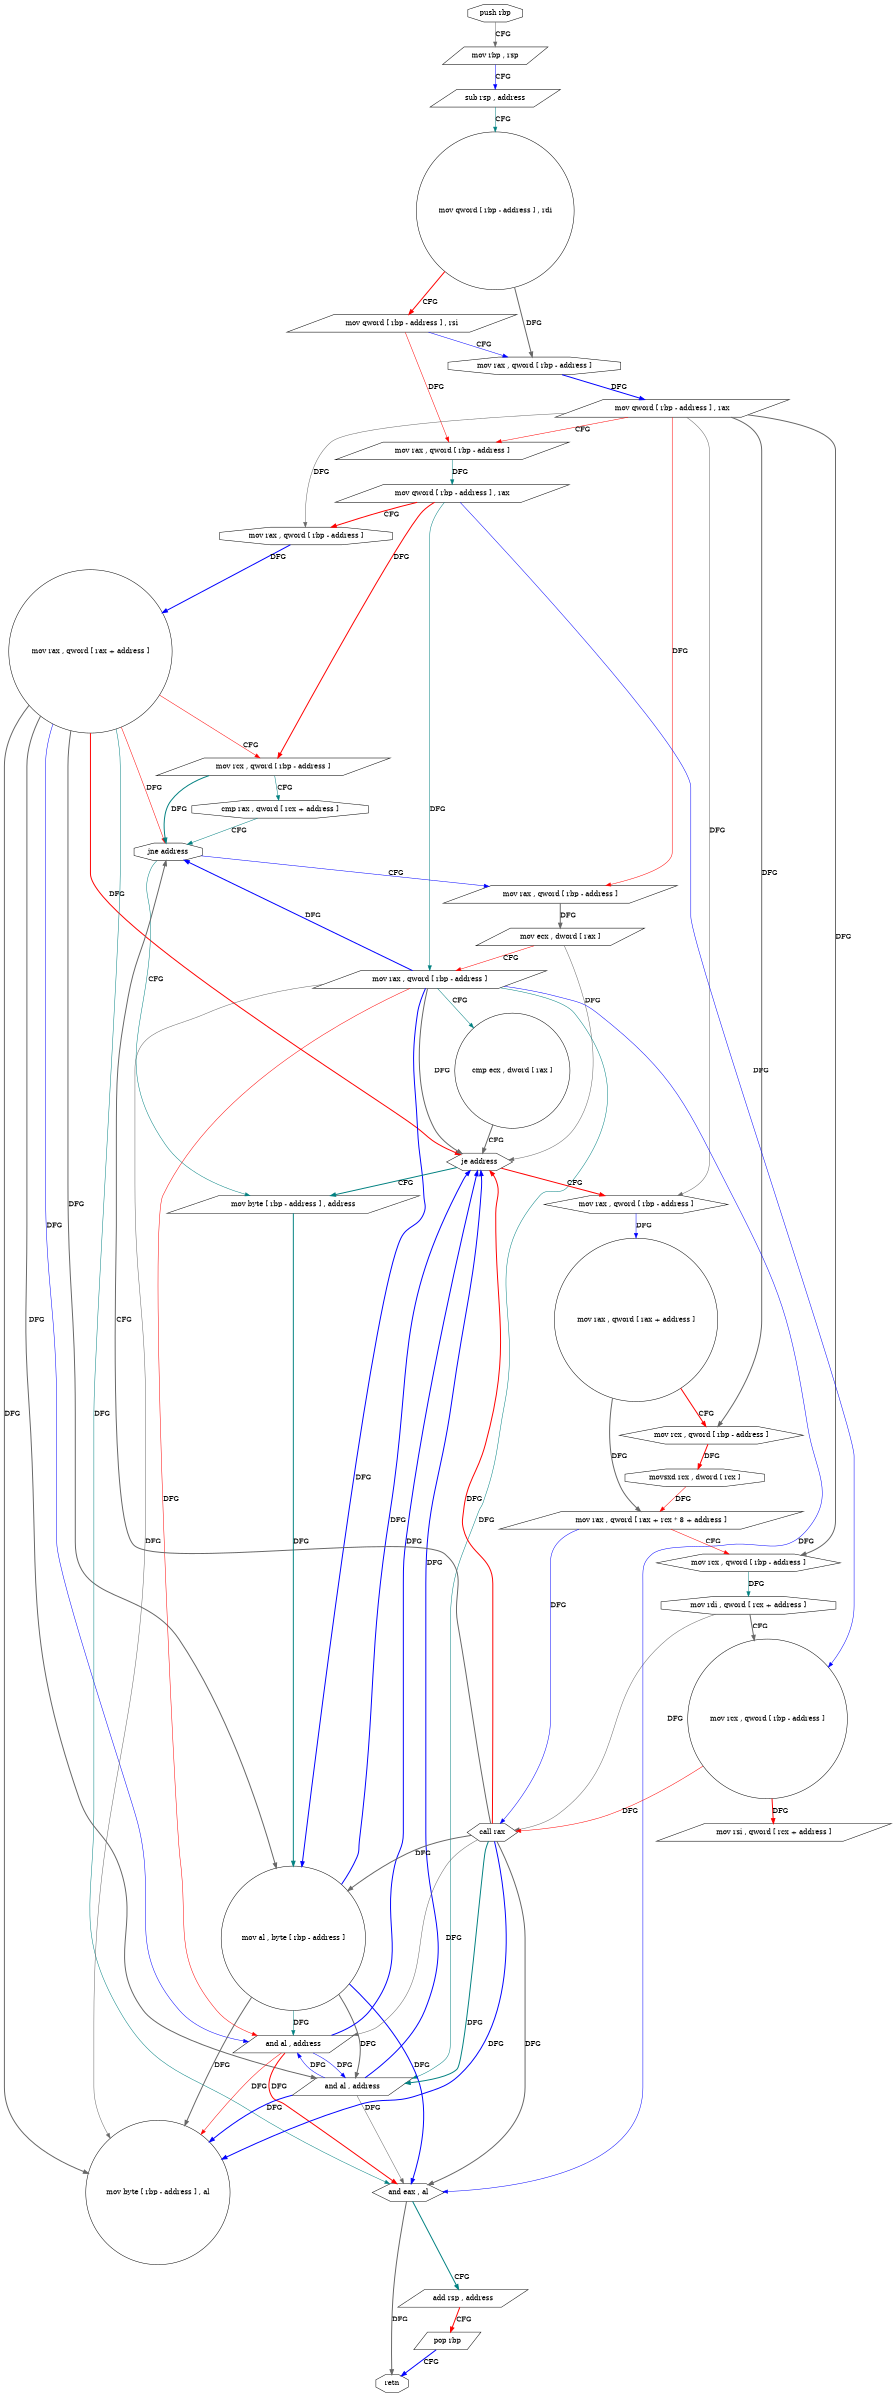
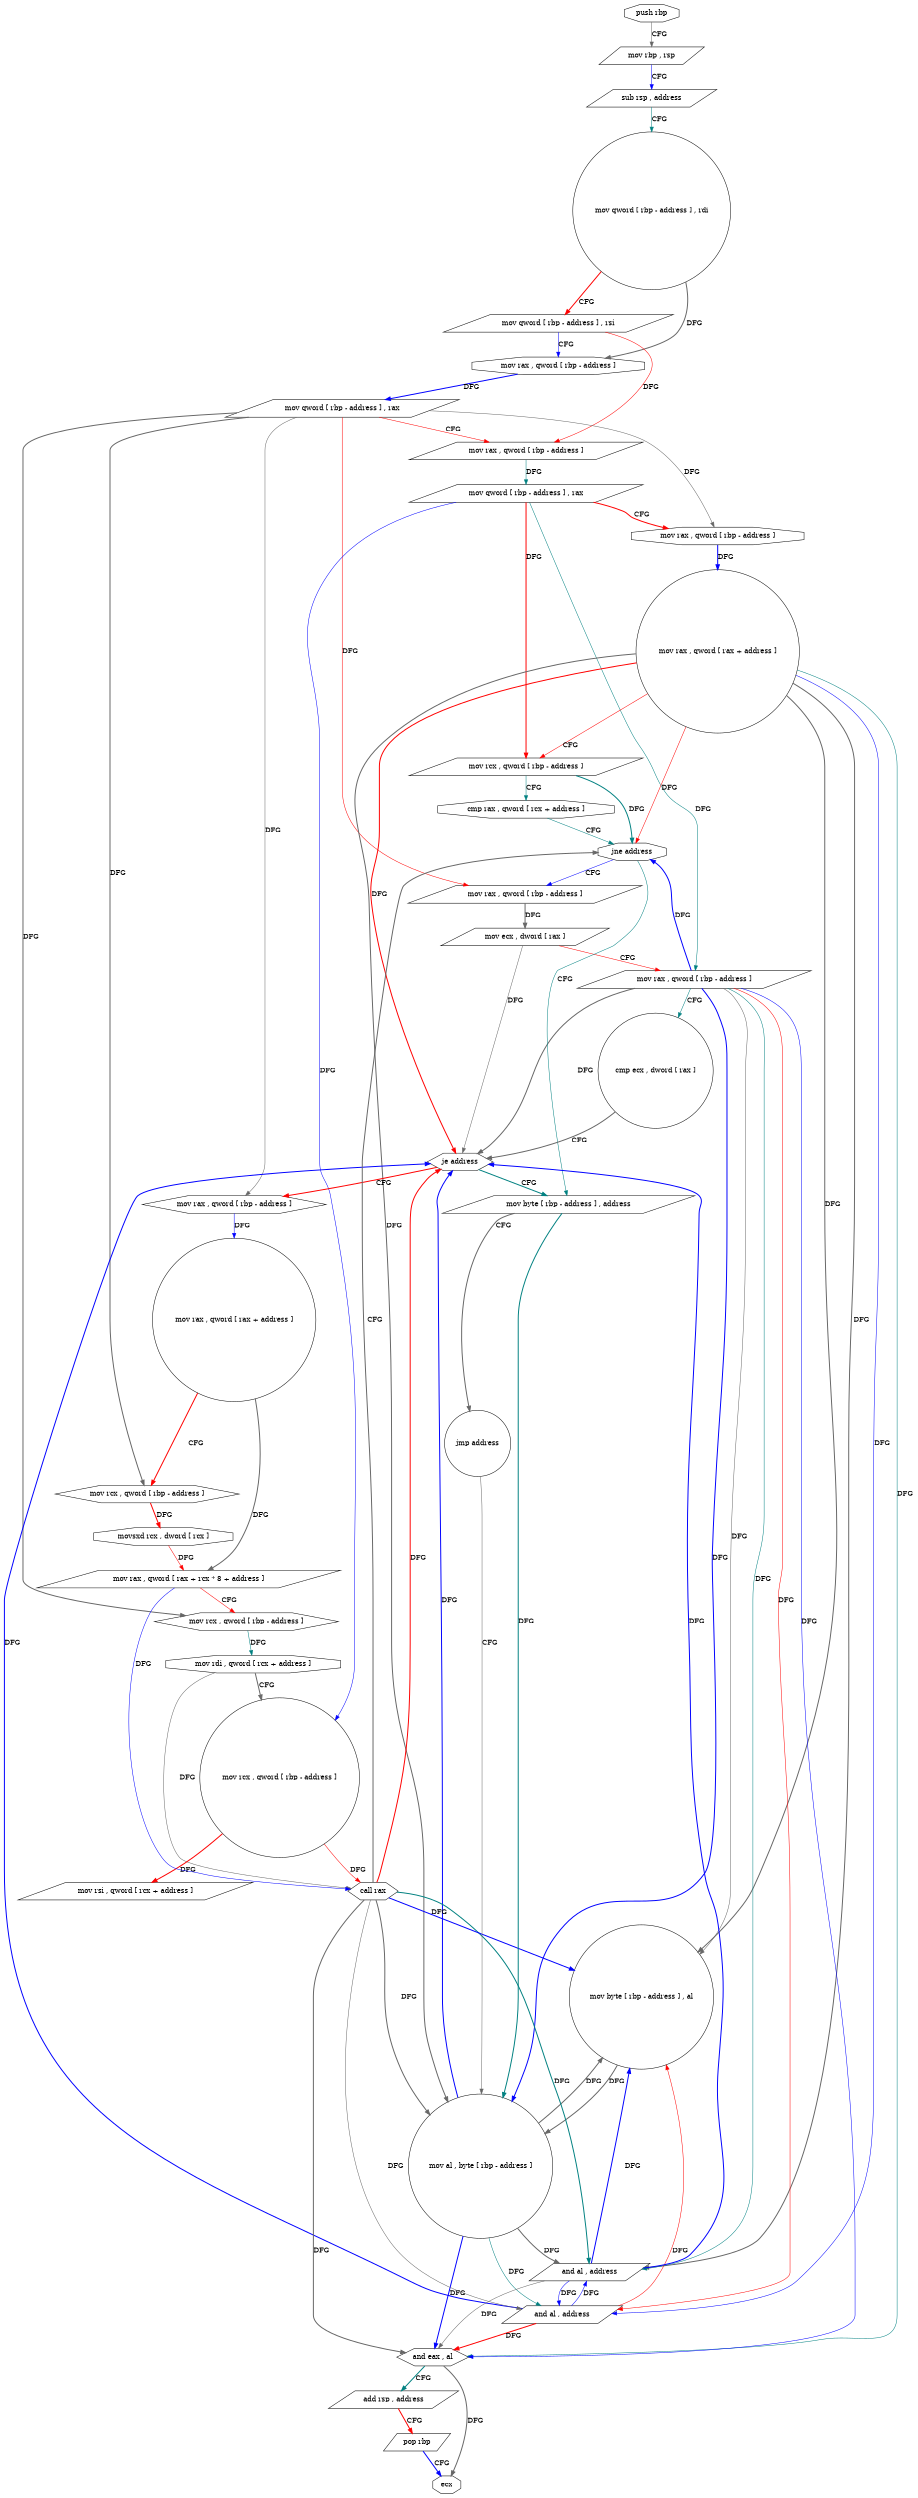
none -> (478, 1443)
none -> (587, 2102)
(392, 2383) -> (447, 2485)
